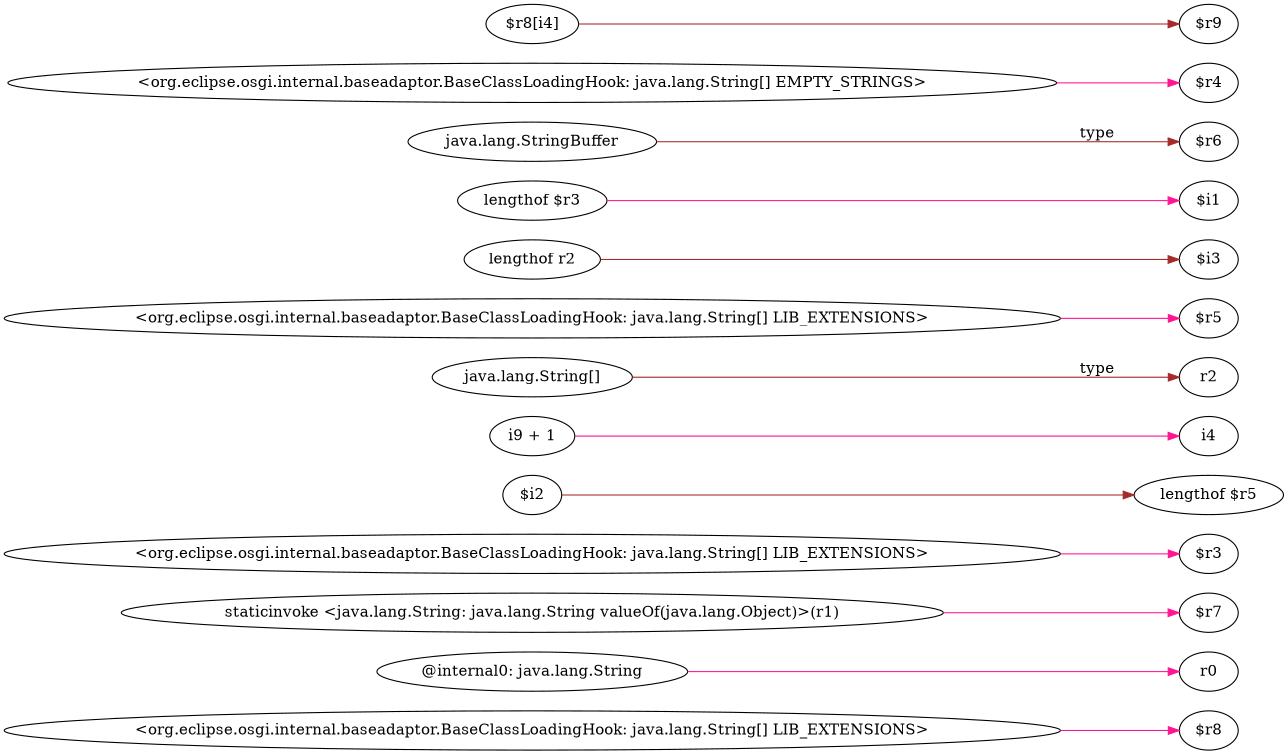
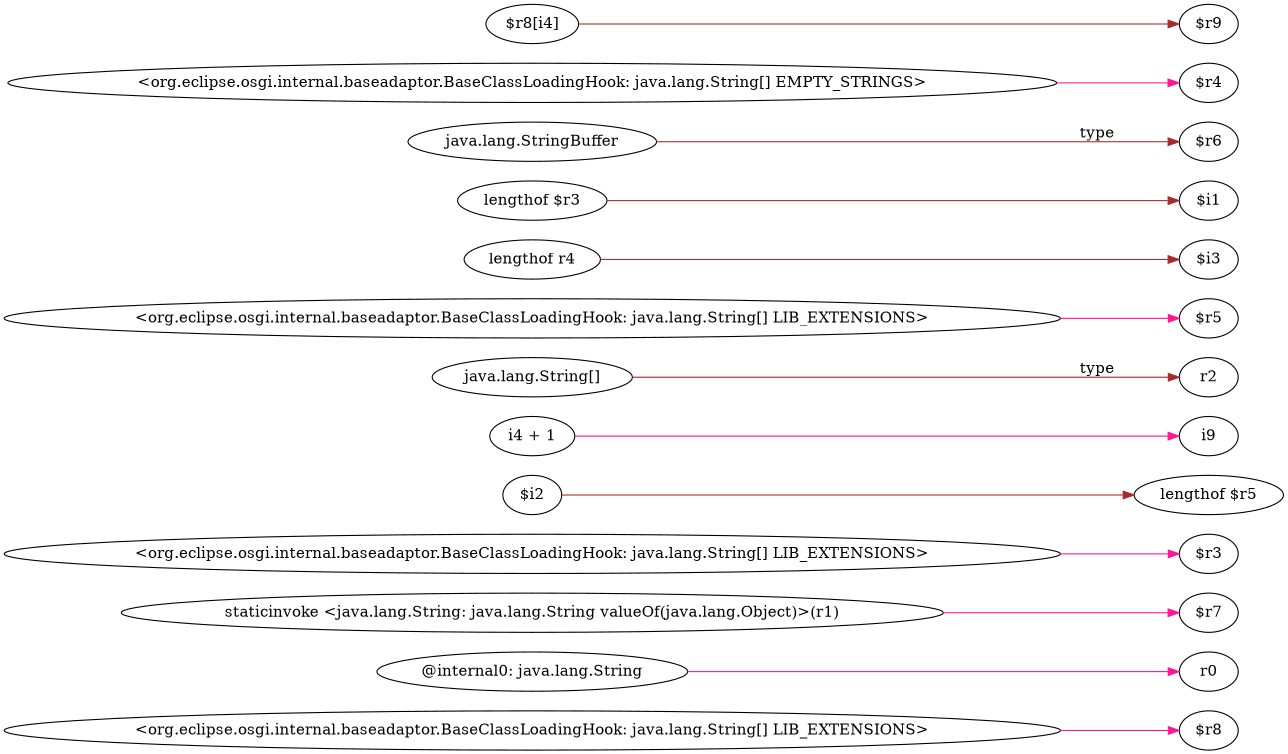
(887, 201) -> (887, 201)
(532, 259) -> (532, 259)
(532, 436) -> (532, 436)
(1209, 436) -> (1209, 436)
